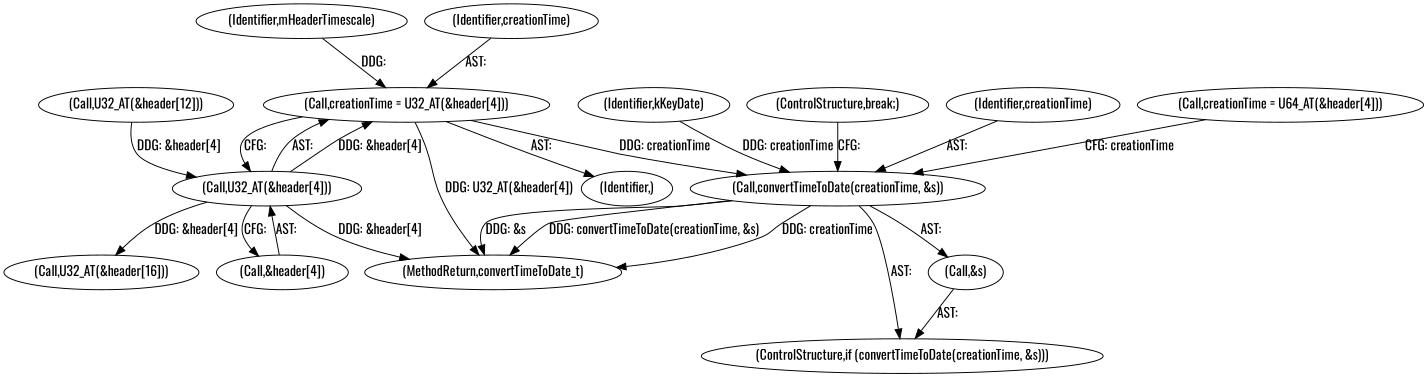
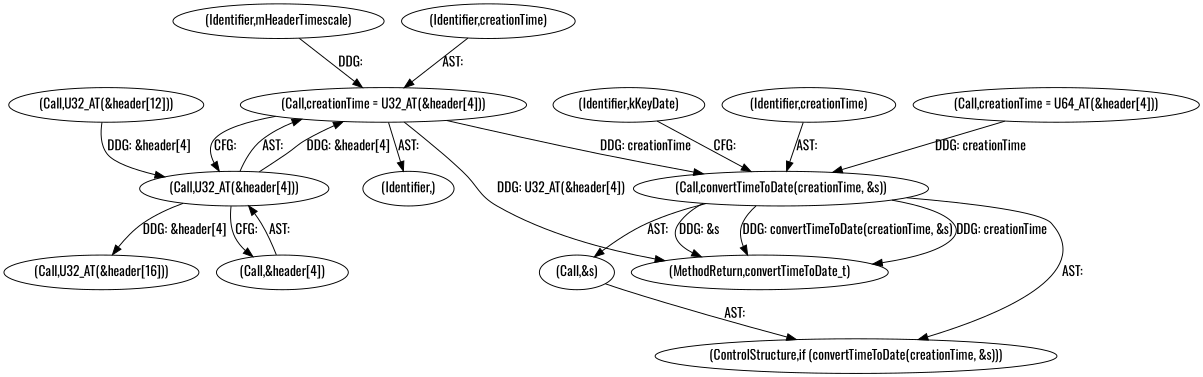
(838, 105) -> none
(788, 147) -> (727, 147)
(1130, 147) -> (981, 147)
(340, 238) -> none
